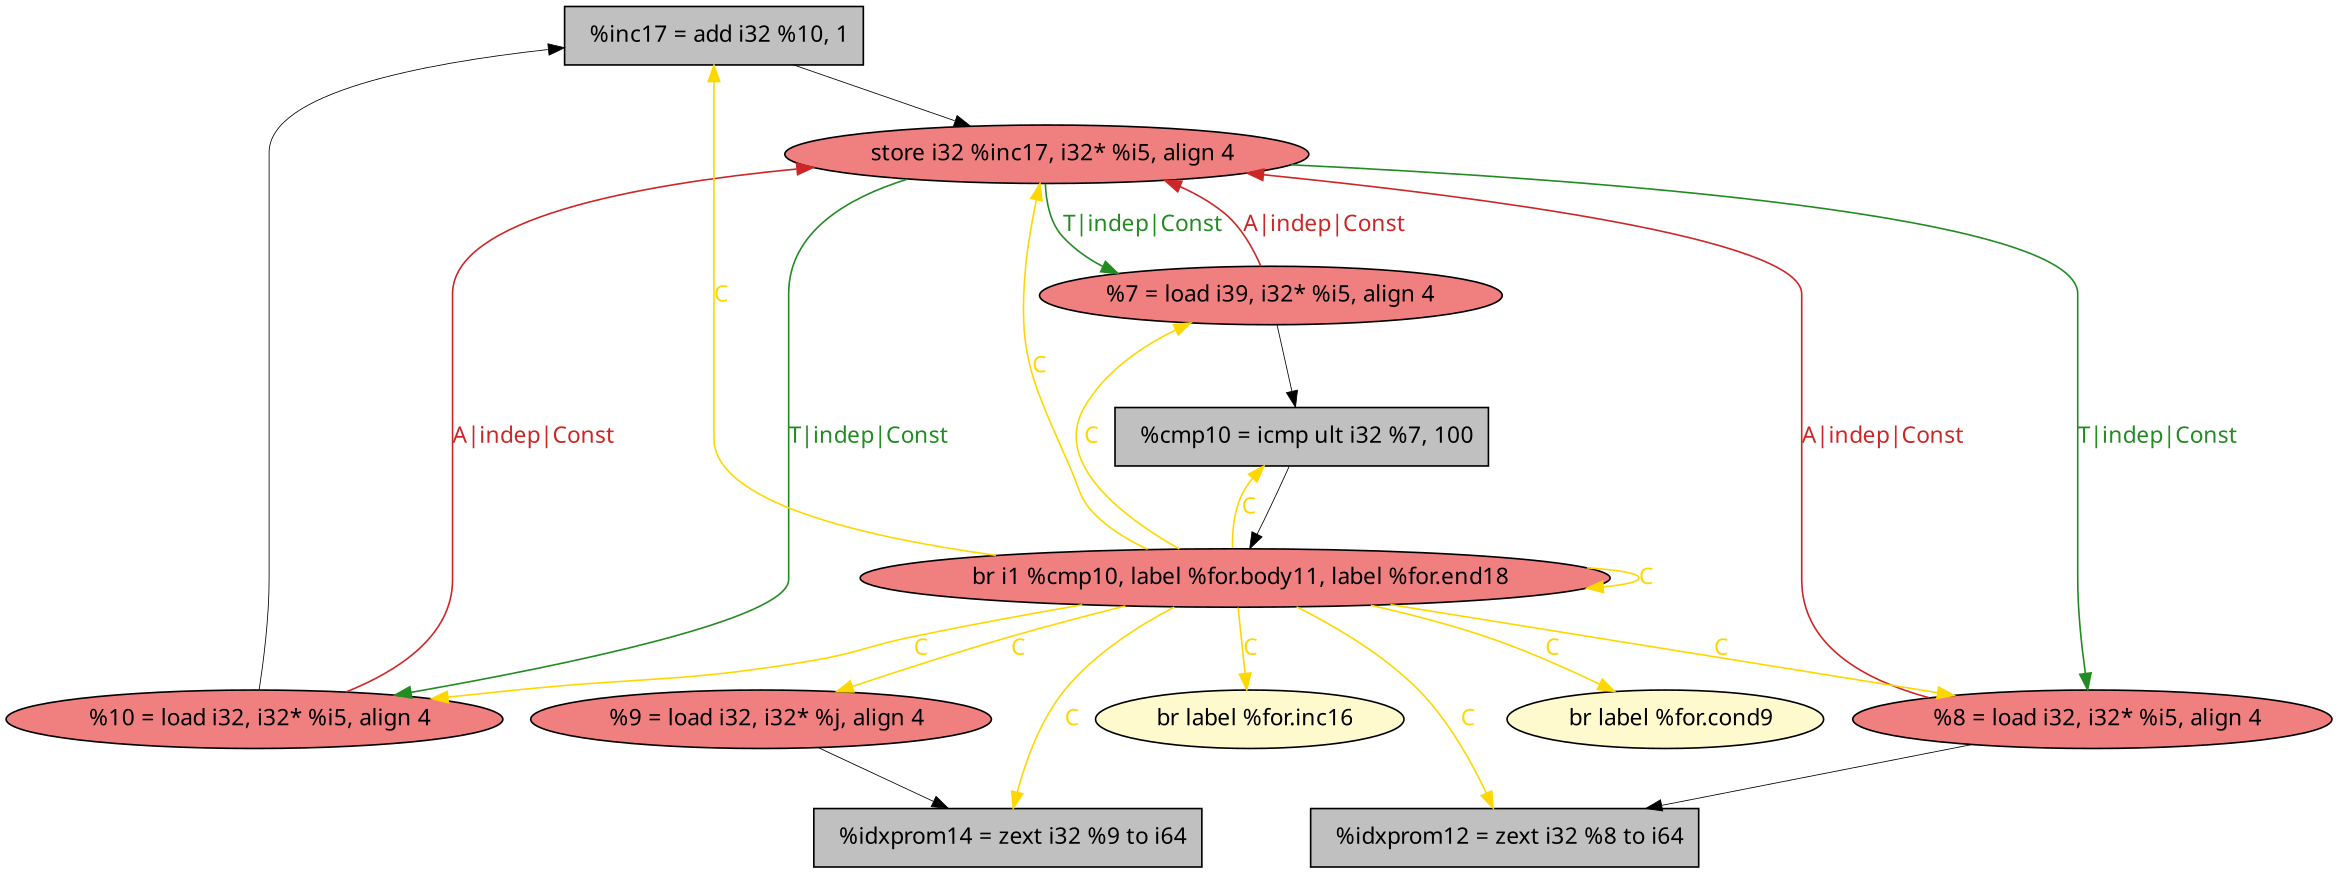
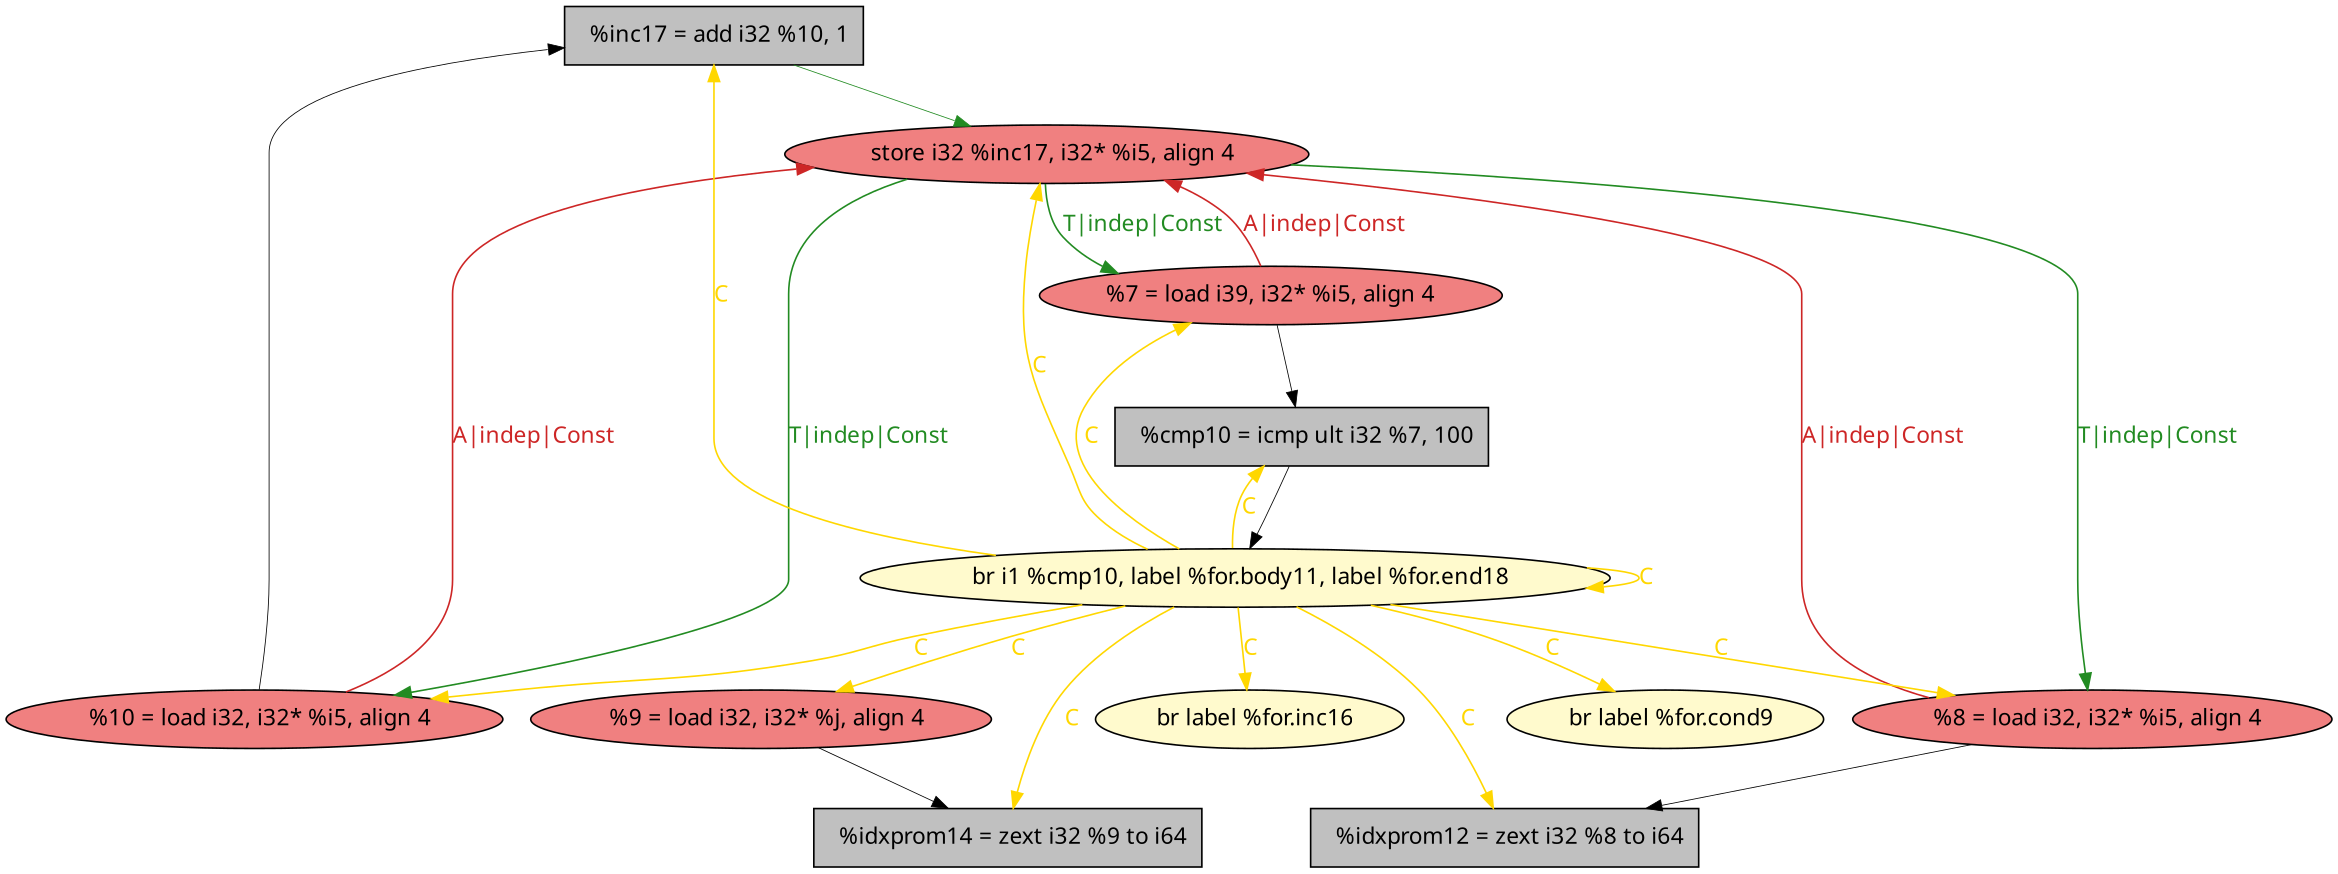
(874, 93) -> (874, 93)
(1235, 578) -> (1235, 578)
